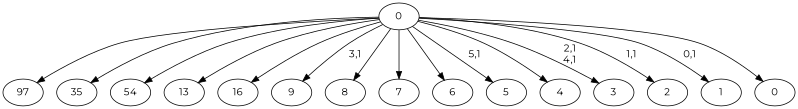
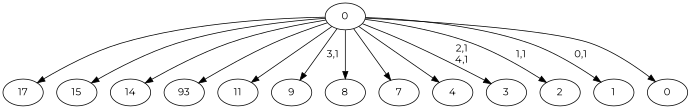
(23, 92) -> (23, 92)
(77, 92) -> (77, 92)
(131, 92) -> (131, 92)
(184, 92) -> (184, 92)
(238, 92) -> (238, 92)
(453, 92) -> none
(506, 92) -> none
